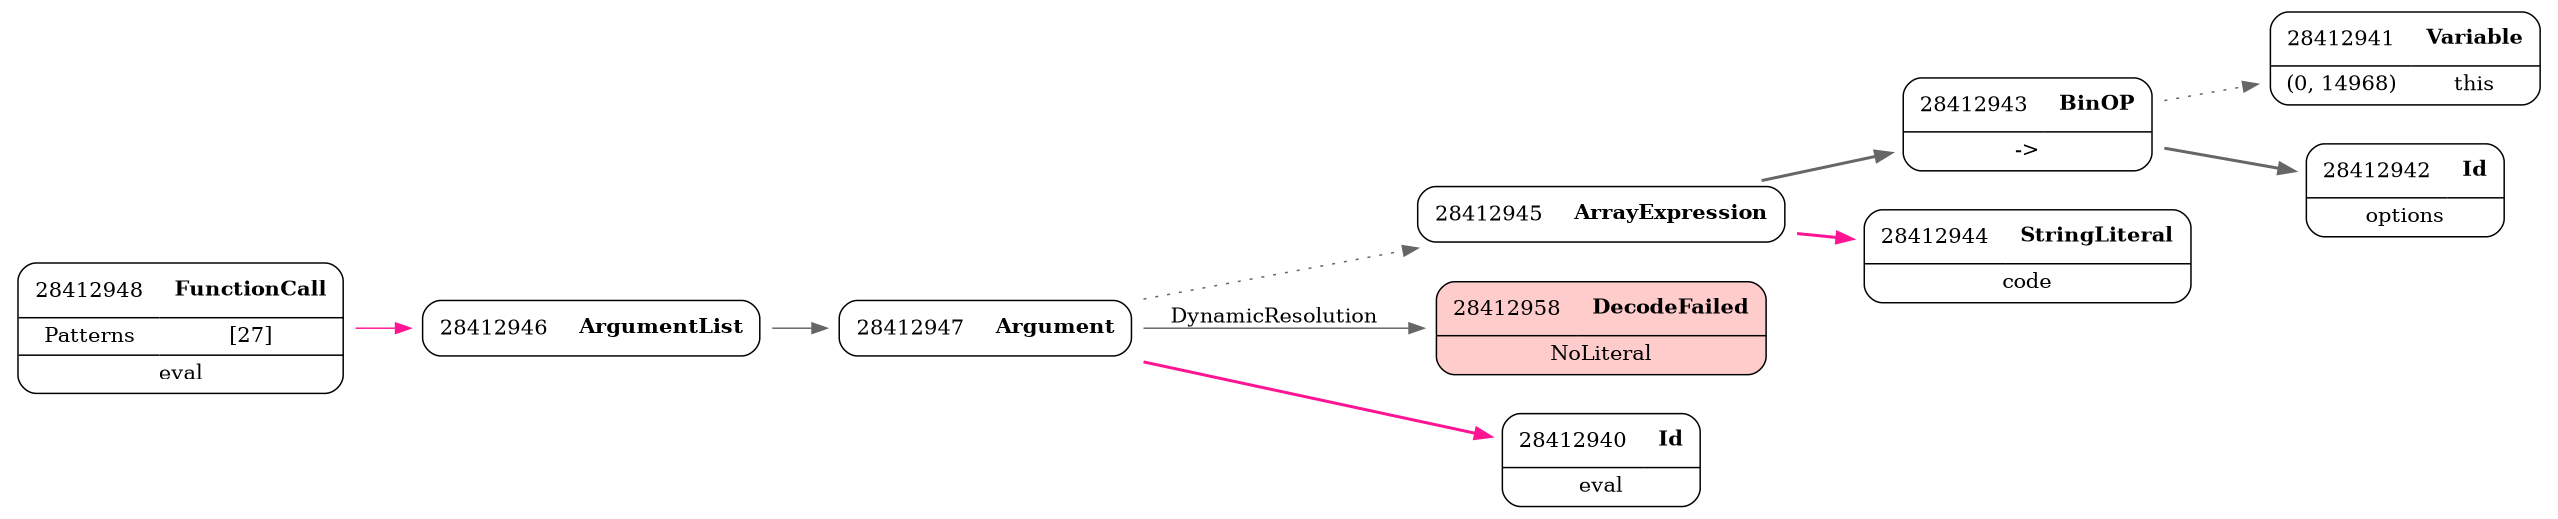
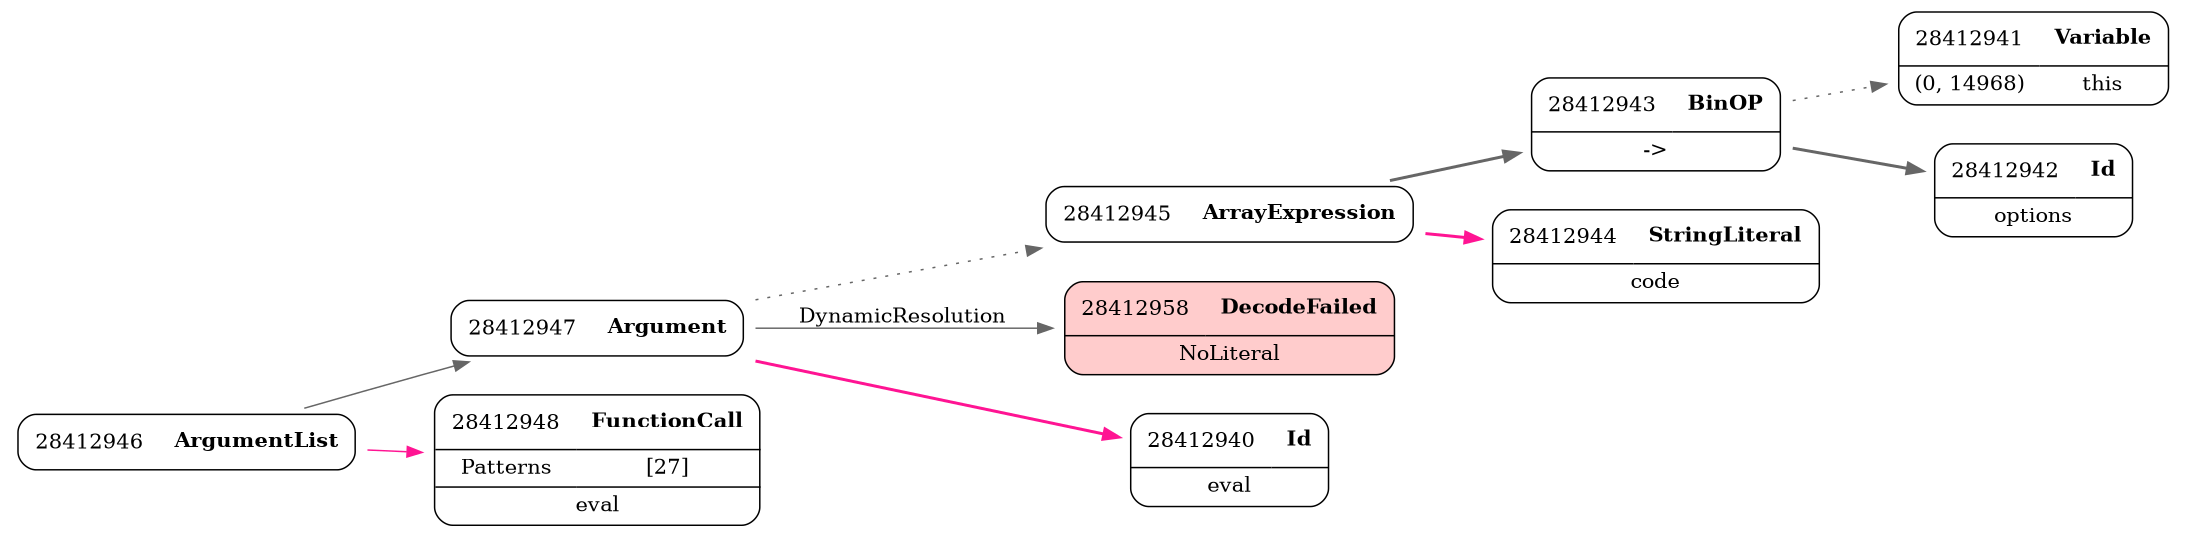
(376, 328) -> (387, 451)
